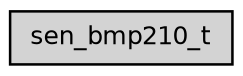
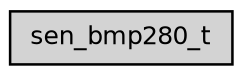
(121, 38) -> (121, 38)
